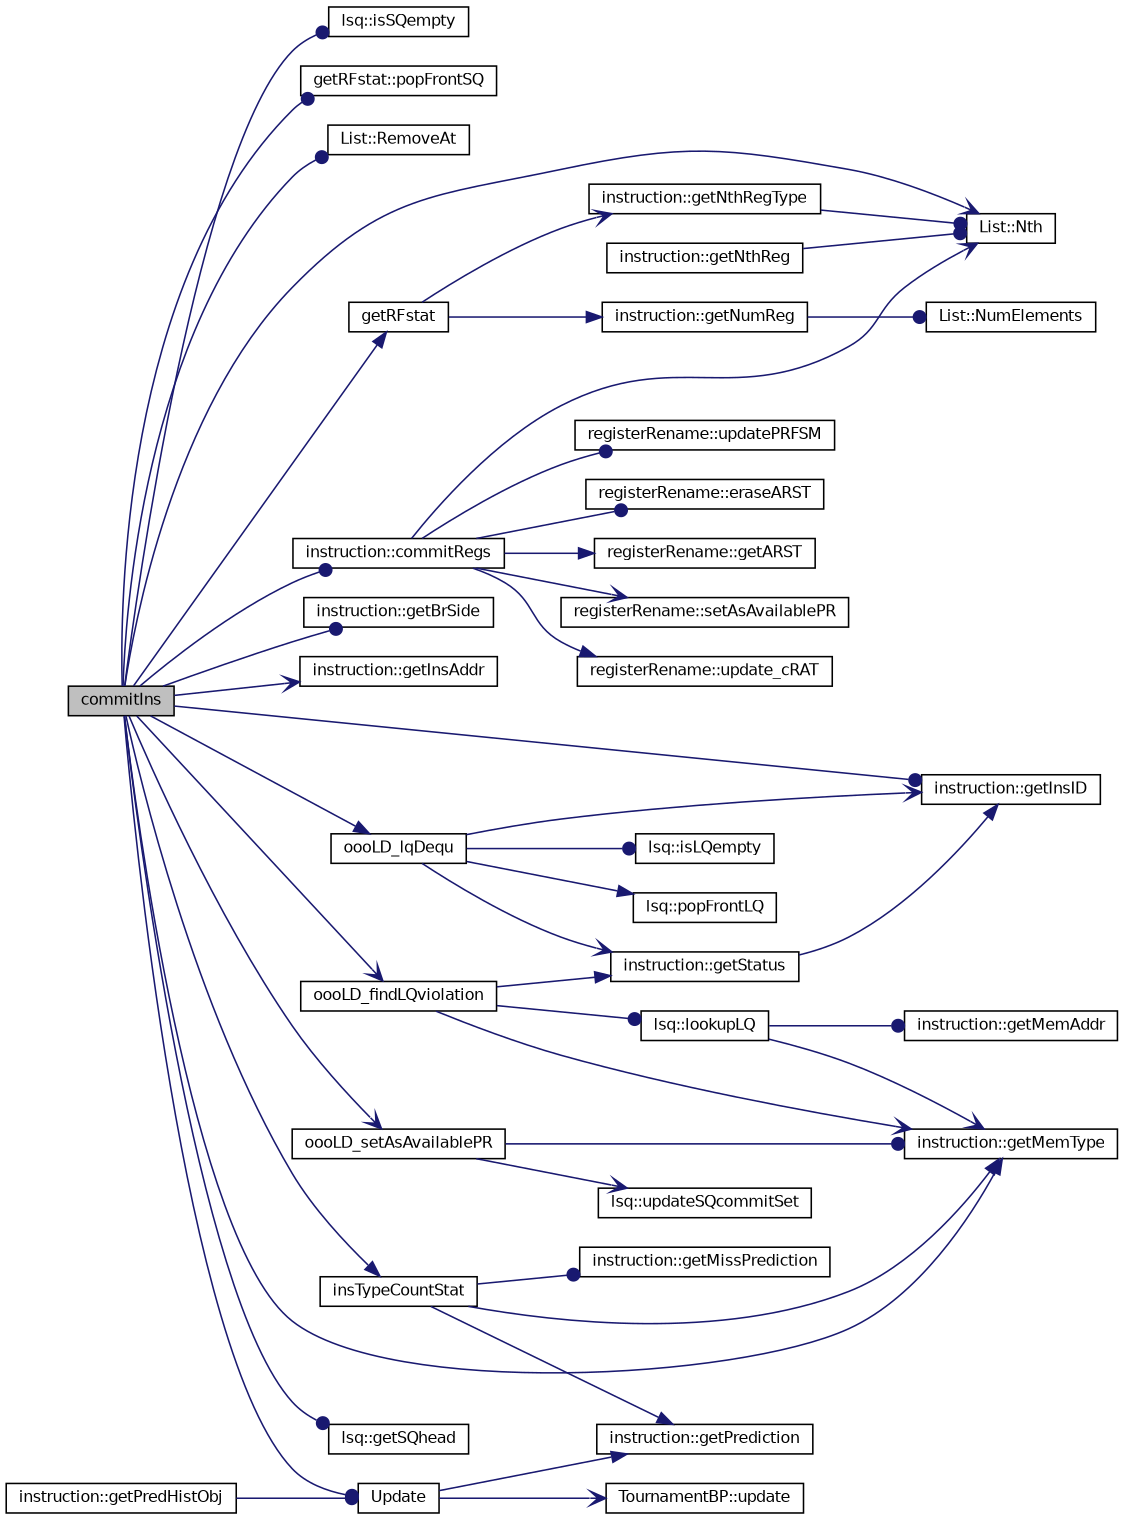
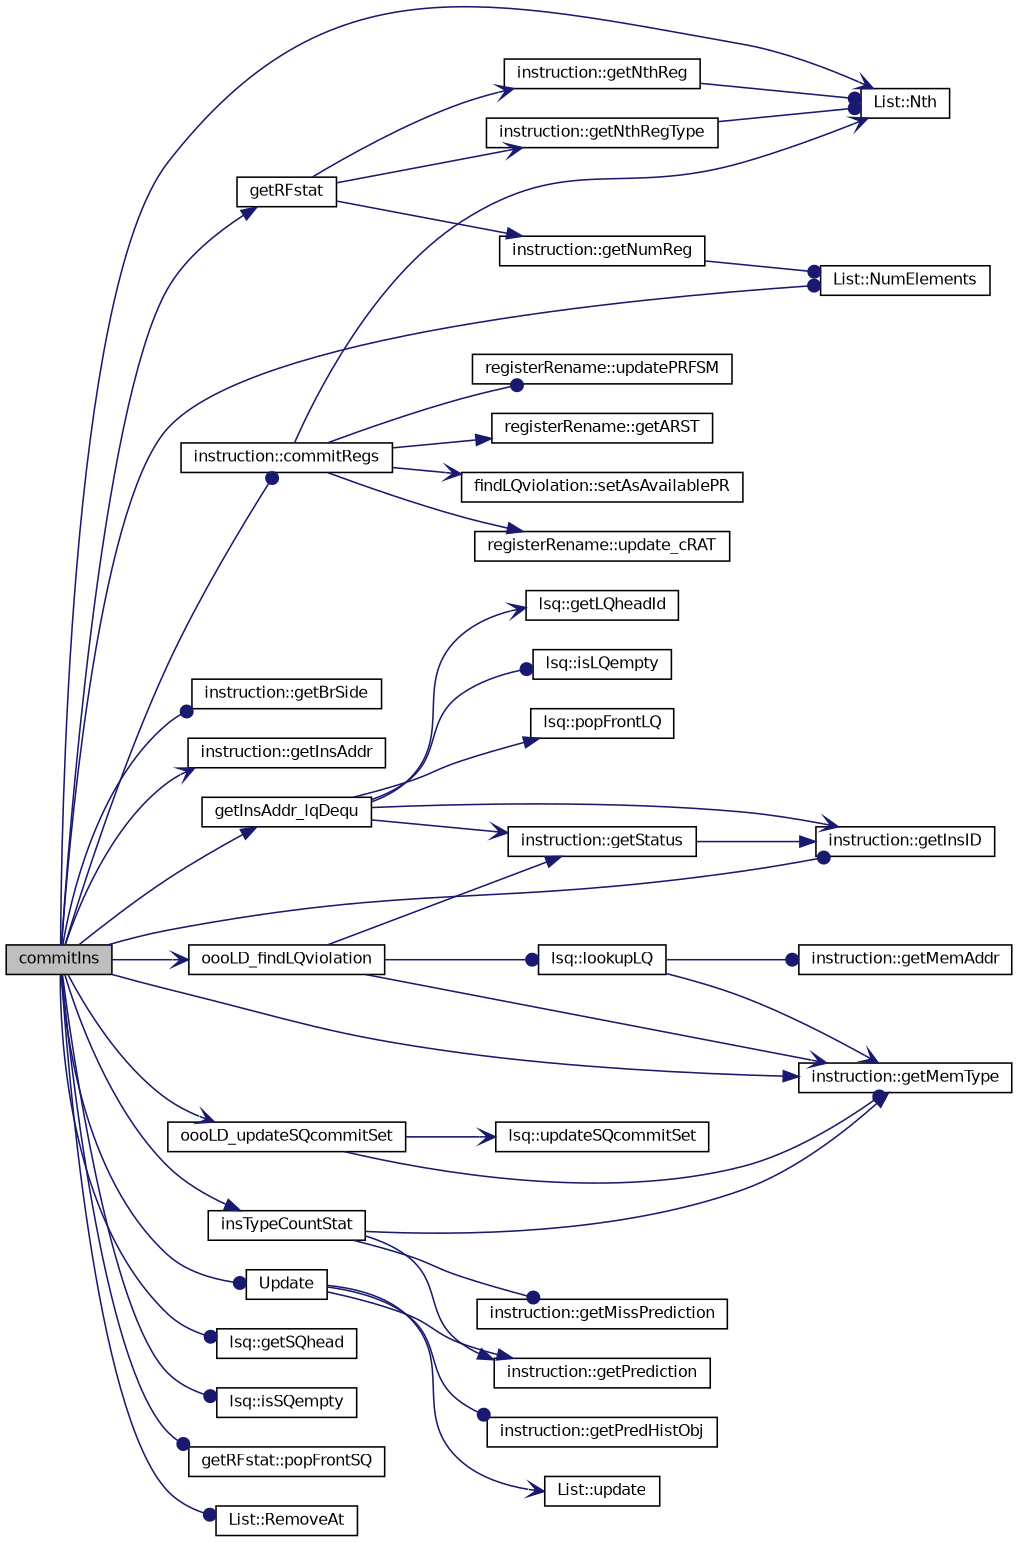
none -> (403, 128)
none -> (222, 392)
(705, 494) -> none
none -> (602, 605)
(705, 612) -> (602, 487)
(399, 849) -> (287, 812)
(399, 1144) -> (287, 1137)
(291, 1498) -> (420, 1329)
(705, 1498) -> (602, 1491)
